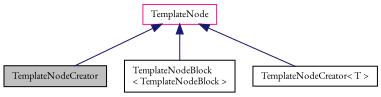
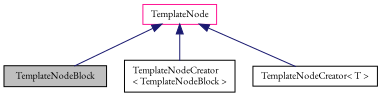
(55, 76) -> (55, 76)
(180, 76) -> (180, 76)
